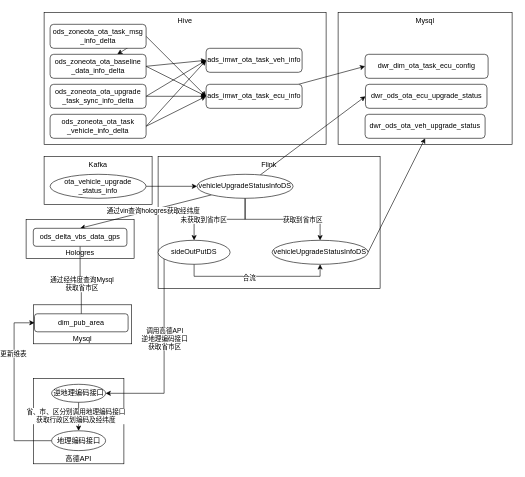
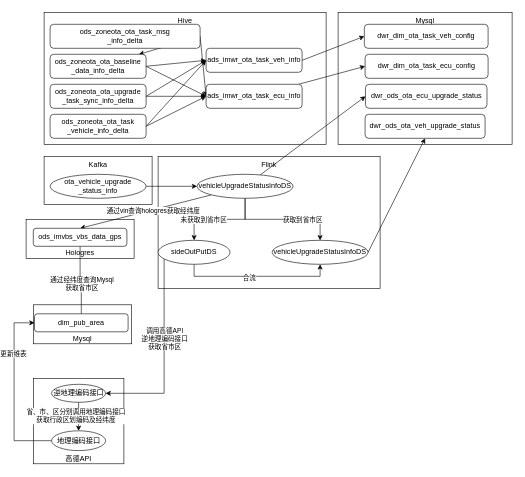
(98, 36) -> (125, 36)
none -> (426, 36)
none -> (331, 49)
(80, 237) -> (80, 237)
